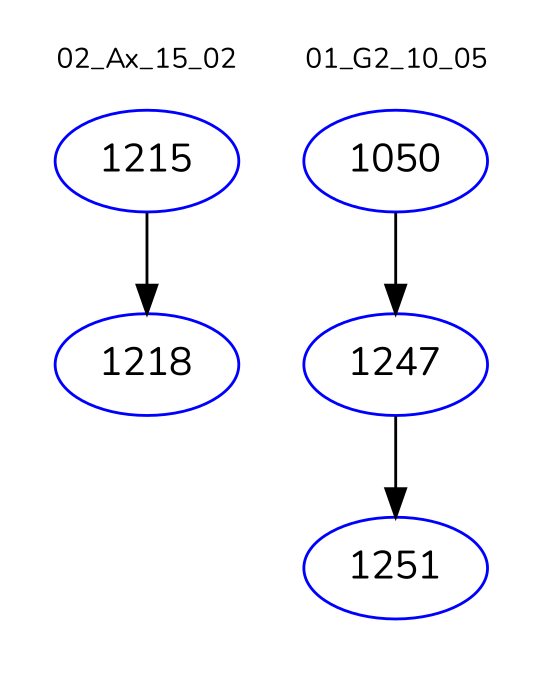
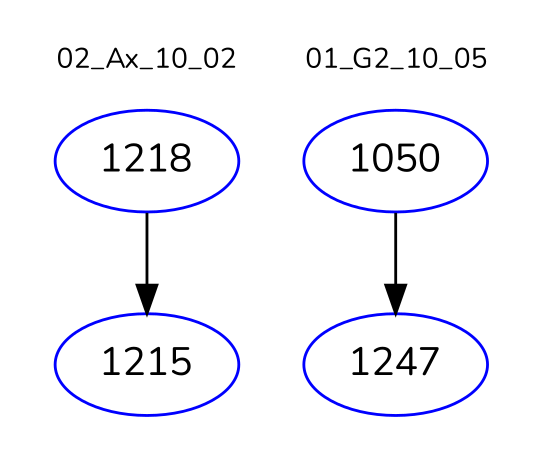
(147, 61) -> (147, 61)
(147, 249) -> (147, 249)
(396, 568) -> none
